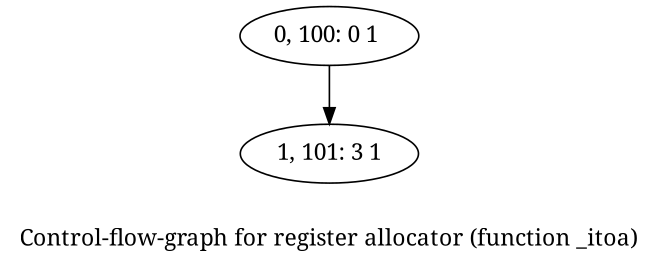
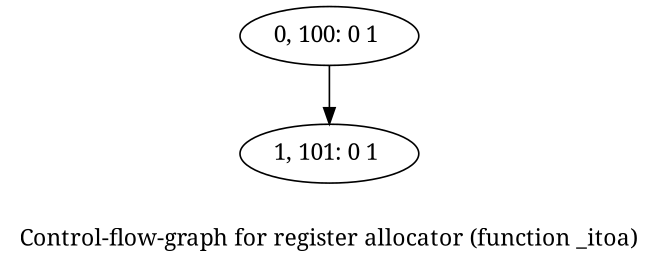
(329, 154) -> (329, 154)
